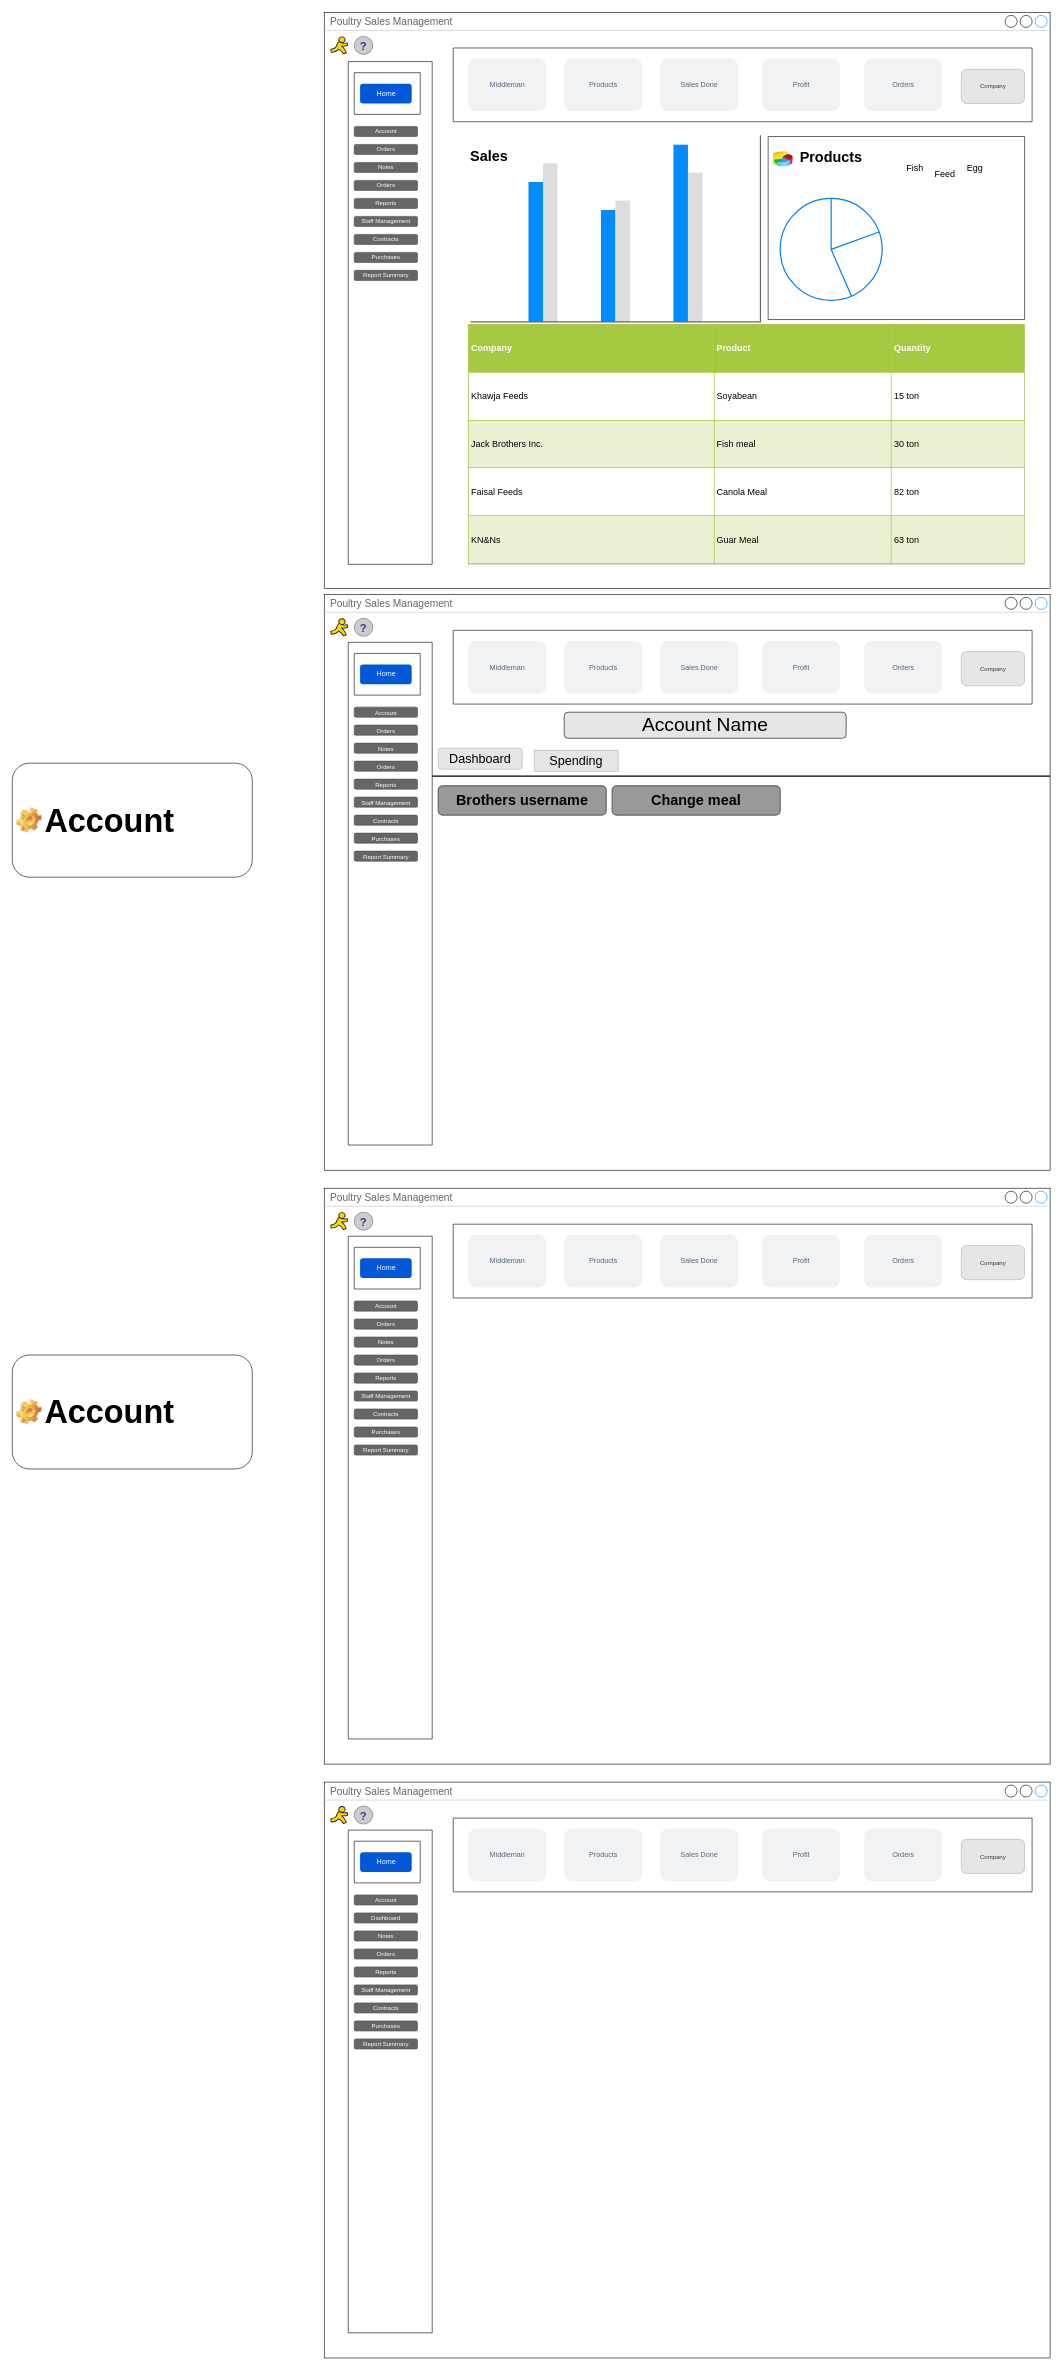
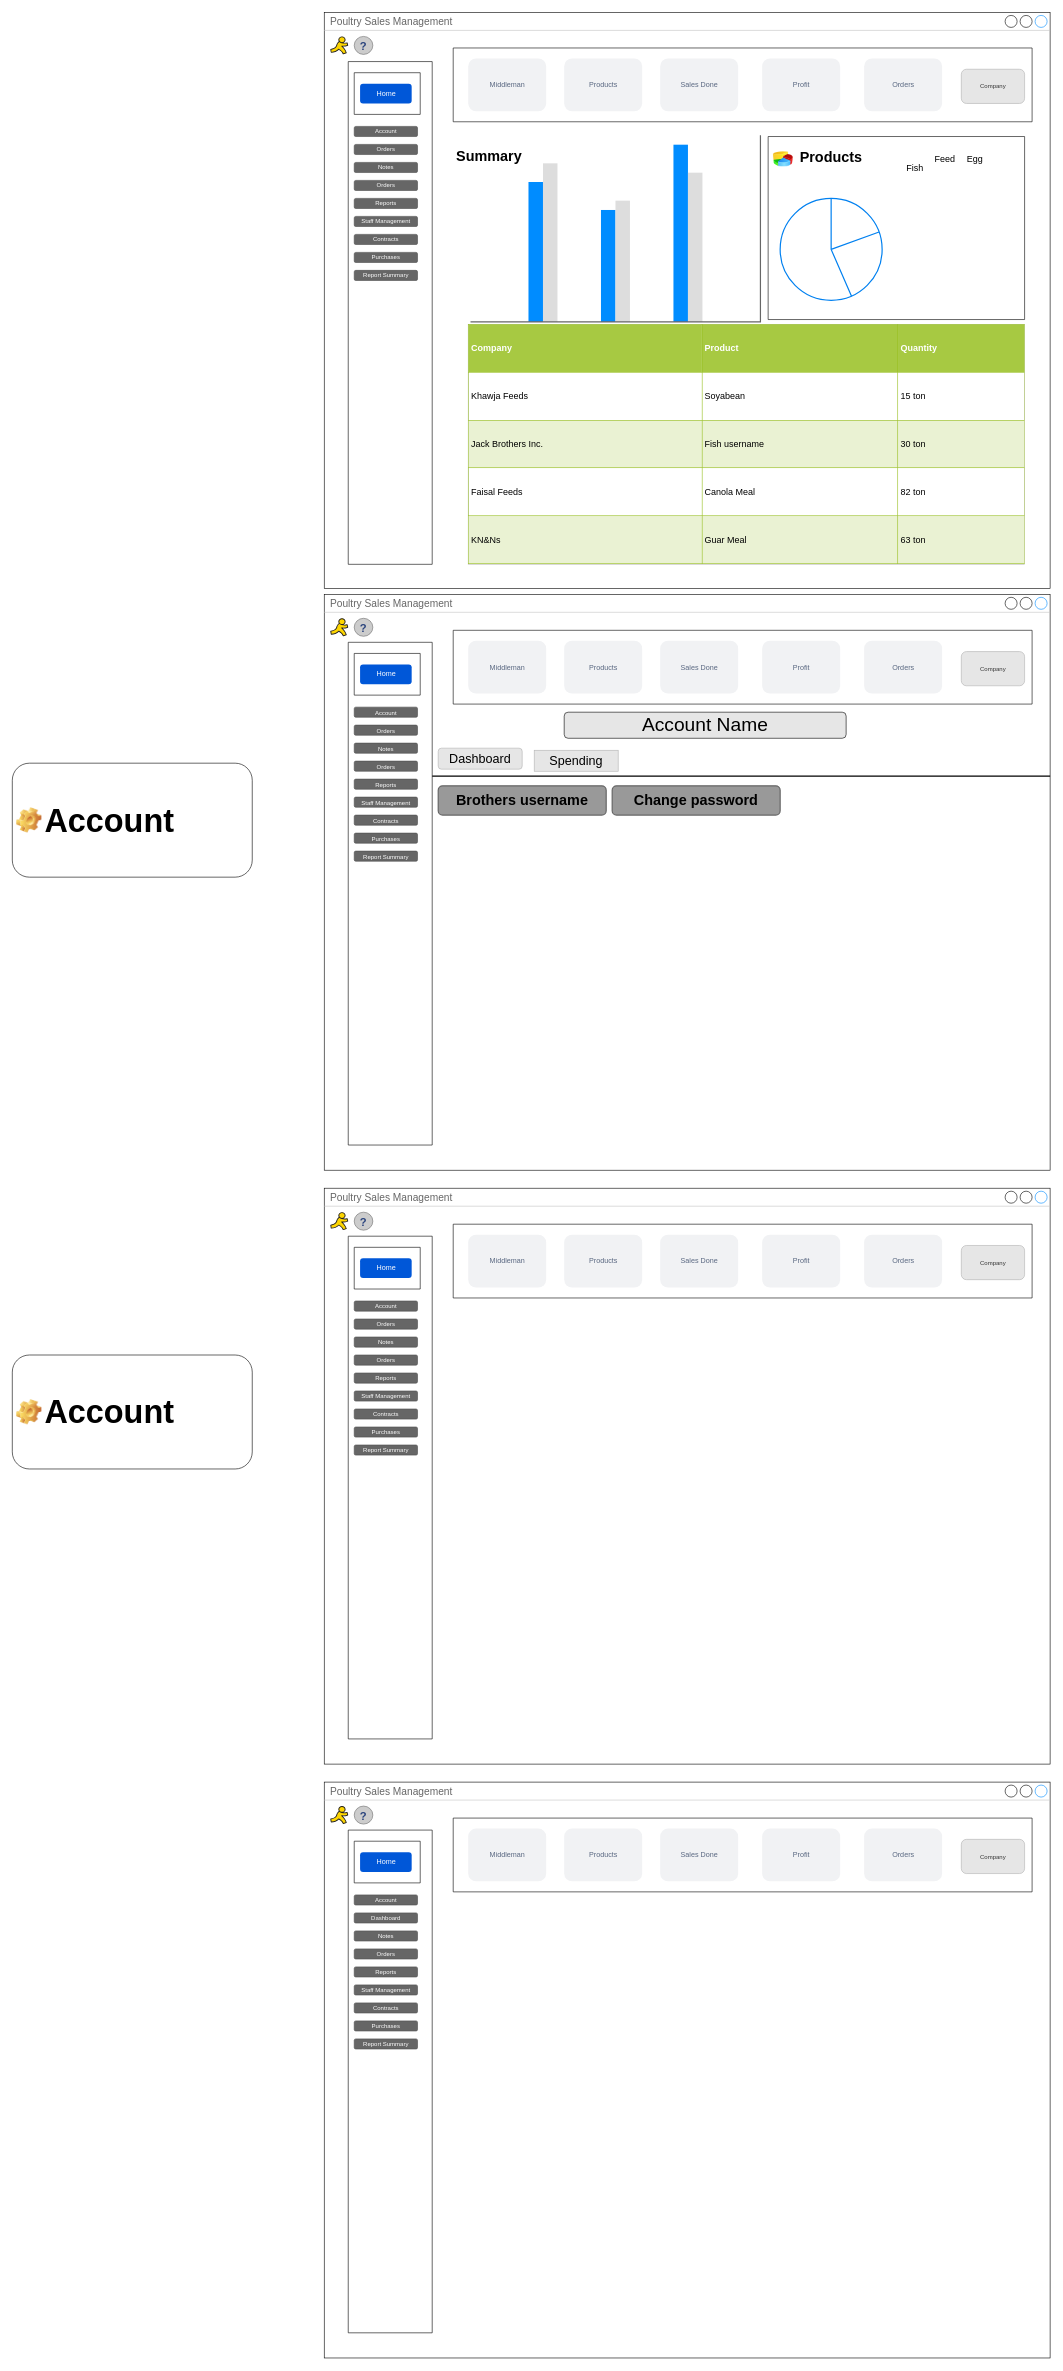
(489, 156) -> (489, 156)
(975, 168) -> (975, 159)
(945, 174) -> (945, 159)
(543, 351) -> (555, 351)
(696, 801) -> (696, 801)
